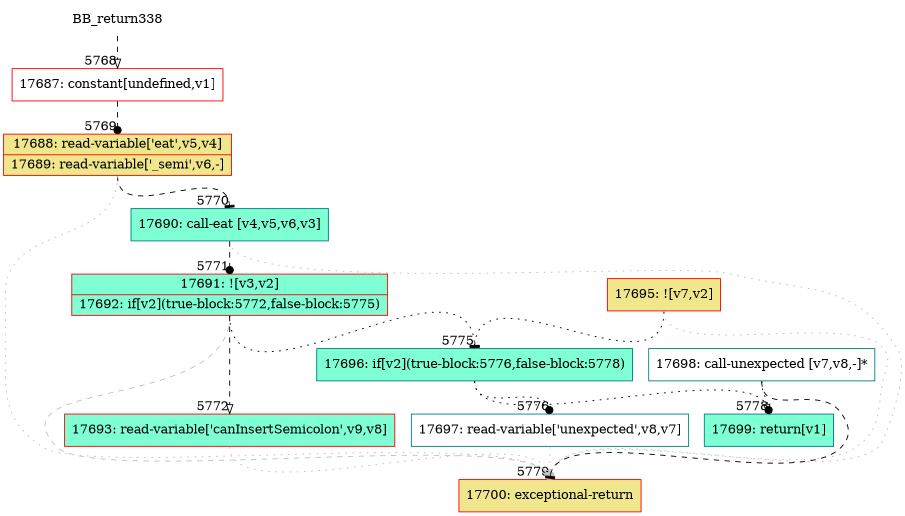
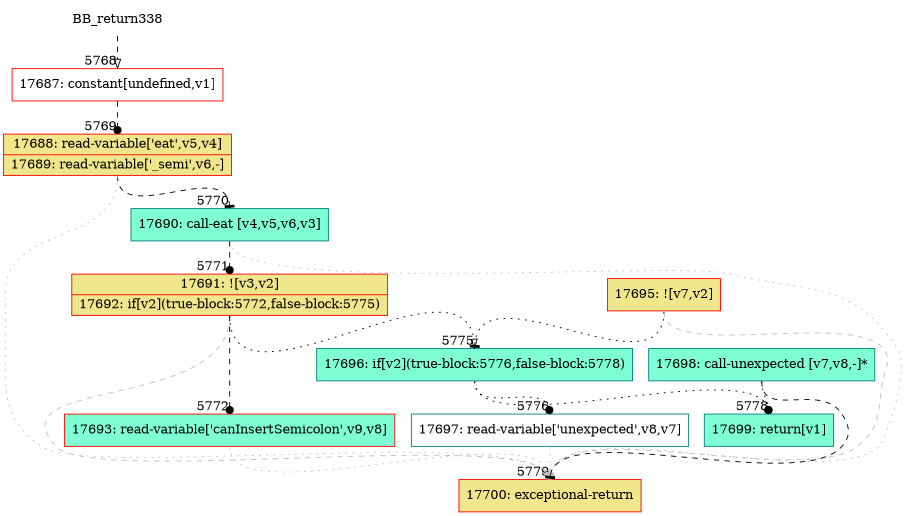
(230, 295) -> (230, 295)
(350, 333) -> (348, 333)
(230, 360) -> (230, 361)
(762, 365) -> (762, 365)
(618, 398) -> (618, 398)
(866, 438) -> (866, 438)
